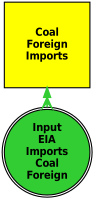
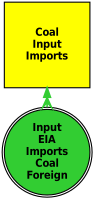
(47, 45) -> (47, 45)
